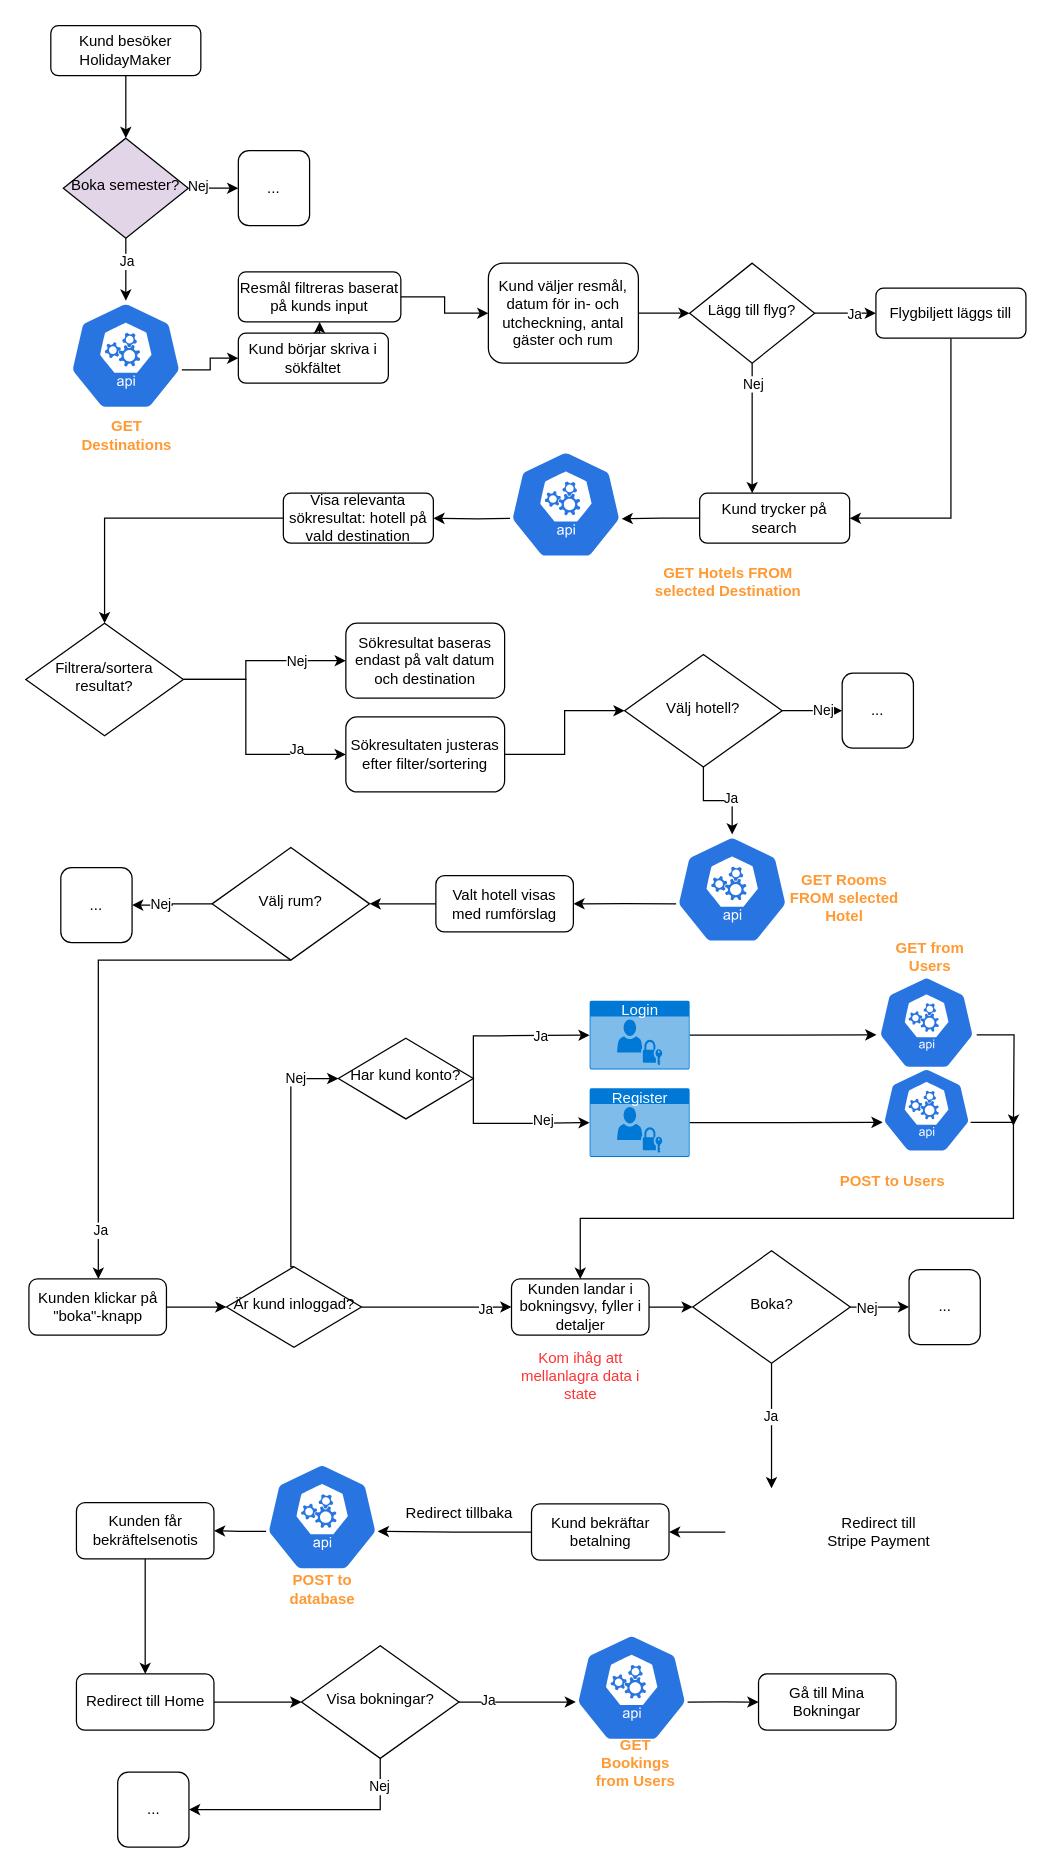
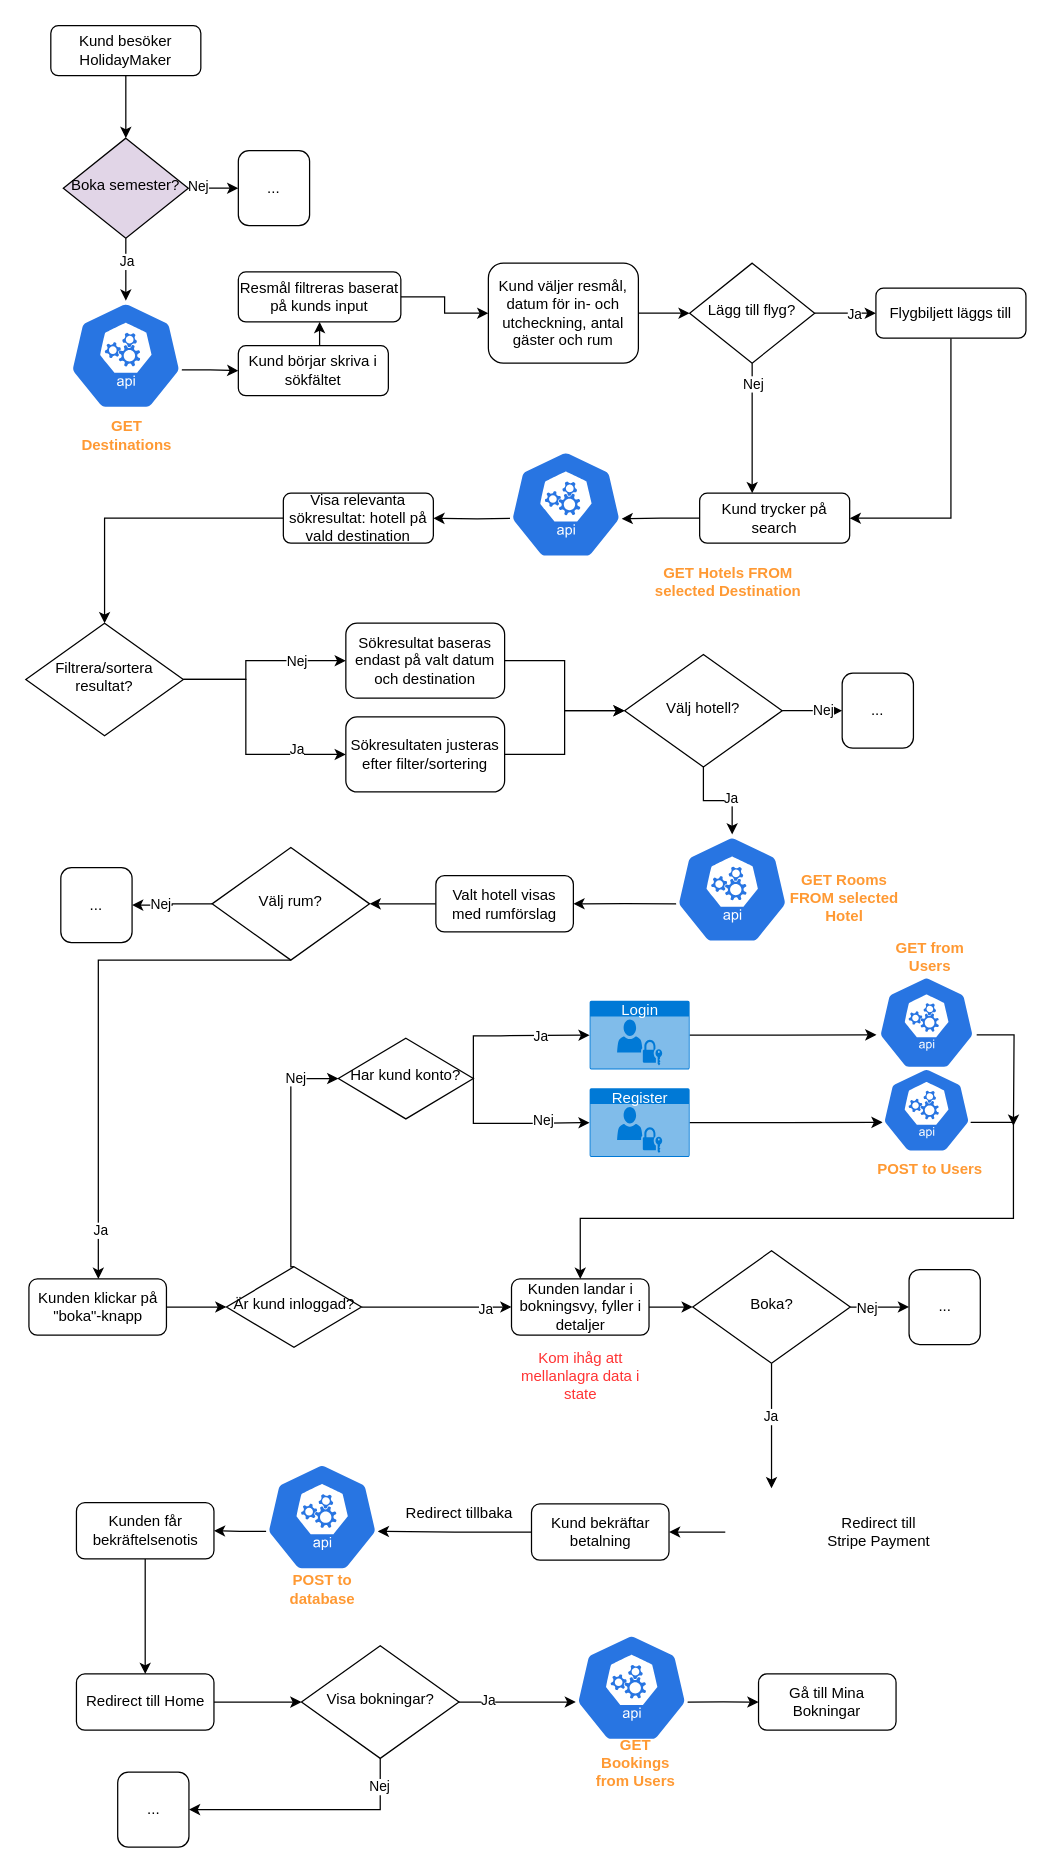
(313, 358) -> (313, 371)
none -> (557, 661)
(893, 1182) -> (930, 1169)
